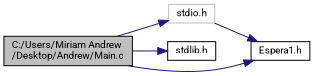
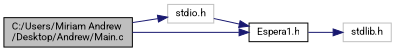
(145, 51) -> (321, 32)
(192, 51) -> (367, 32)
